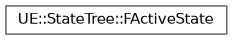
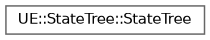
(116, 20) -> (105, 20)
